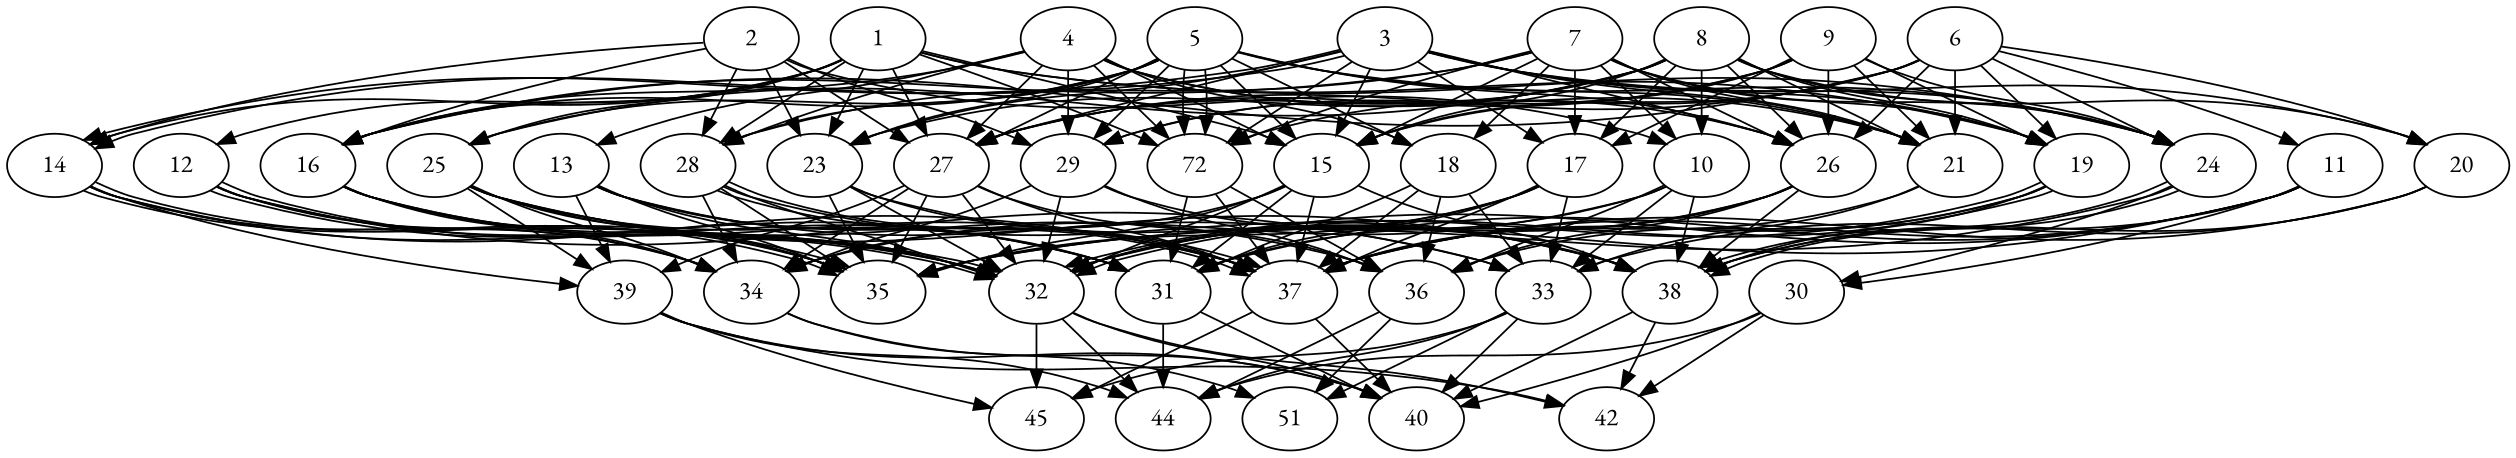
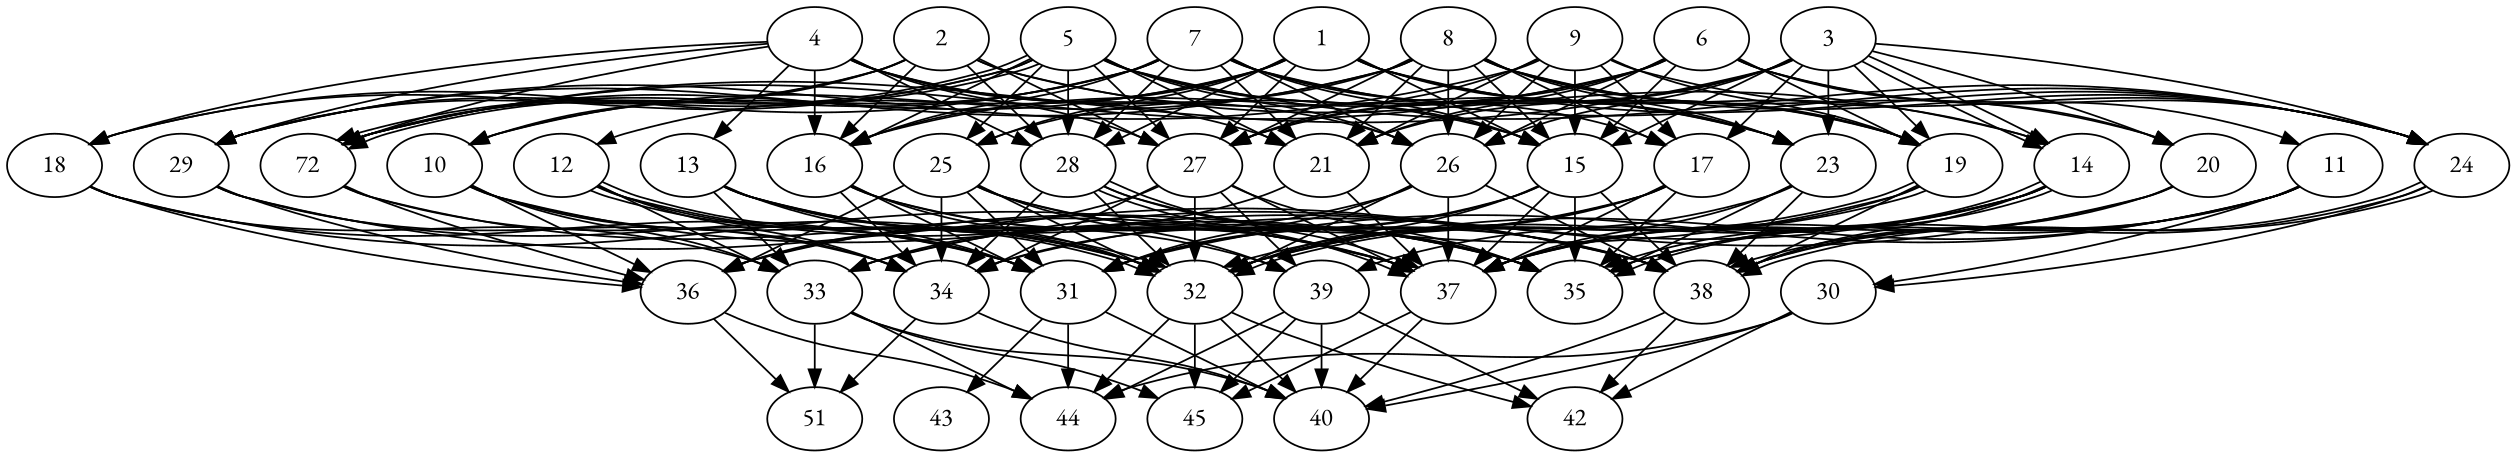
none -> (634, 102)
none -> (1901, 227)
none -> (941, 419)
